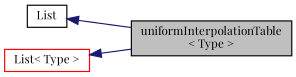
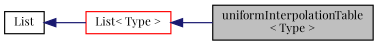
(105, 24) -> (71, 23)
